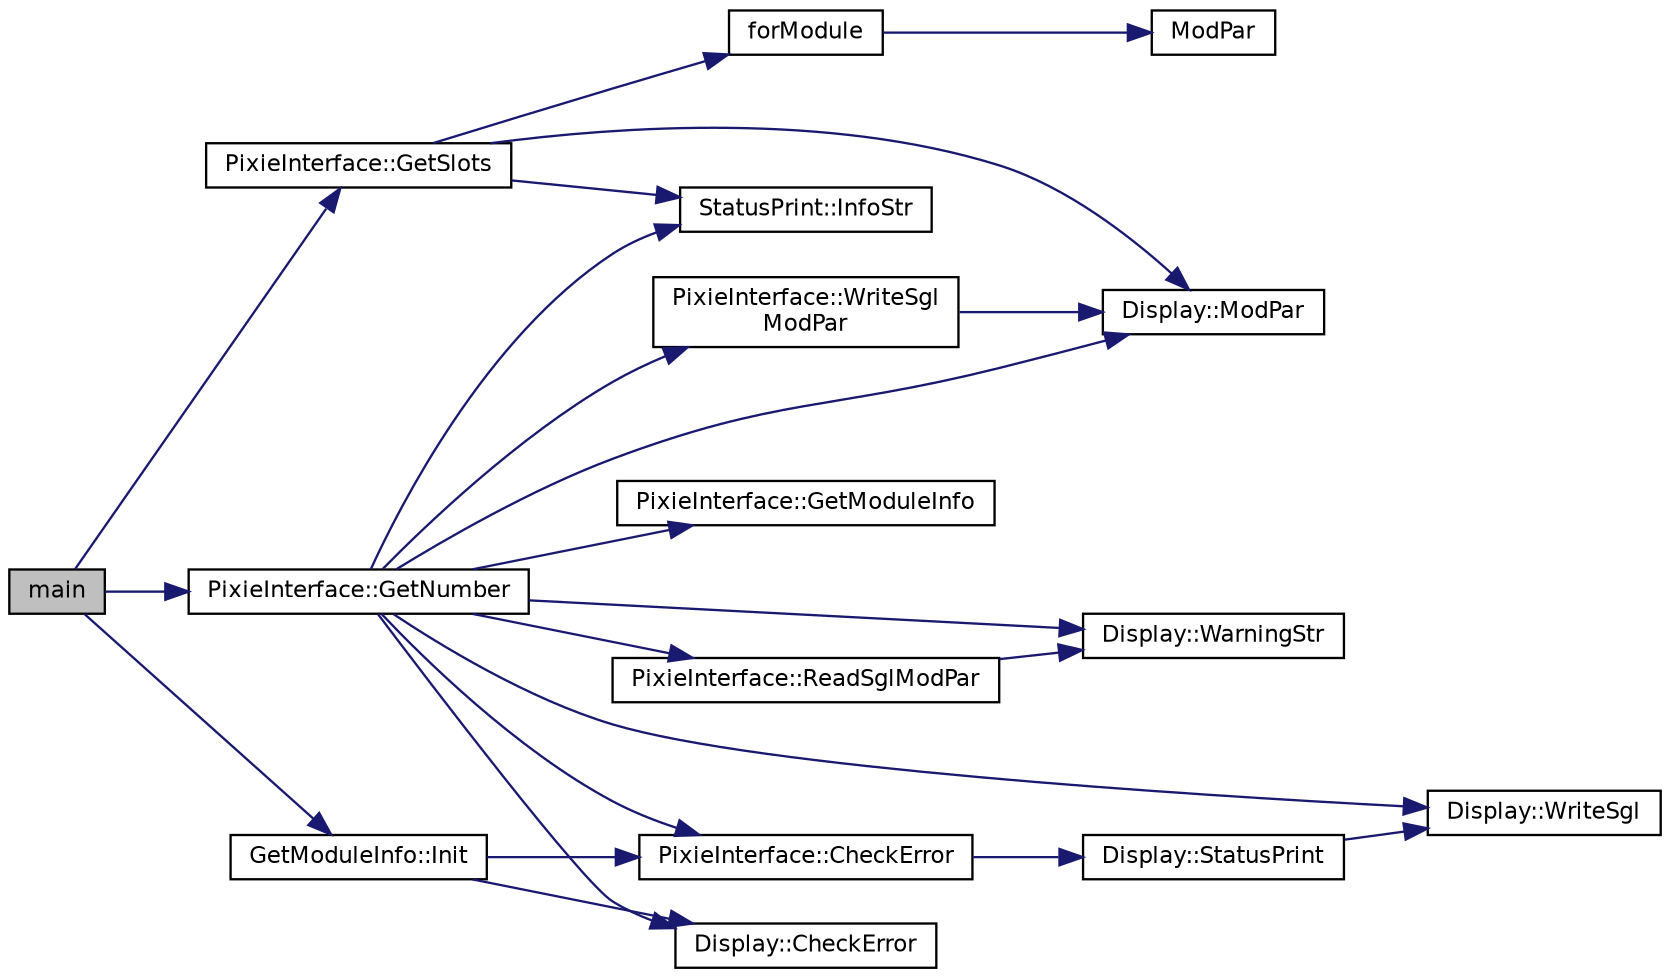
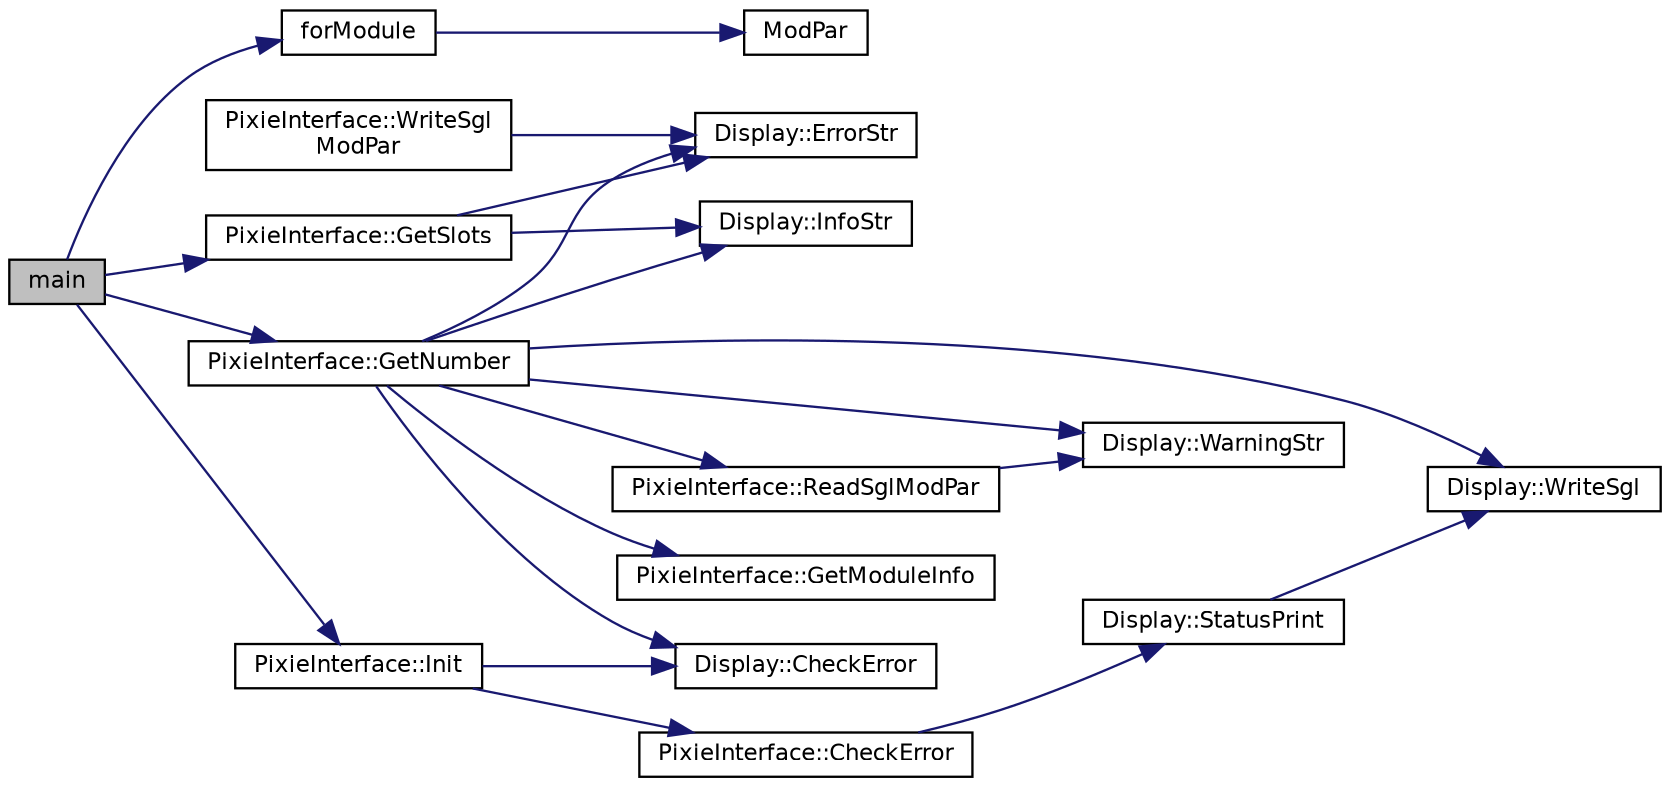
(569, 102) -> (138, 128)
(806, 210) -> (806, 224)
(1213, 312) -> (806, 135)
(515, 450) -> none
(517, 738) -> none
(359, 857) -> (359, 666)
